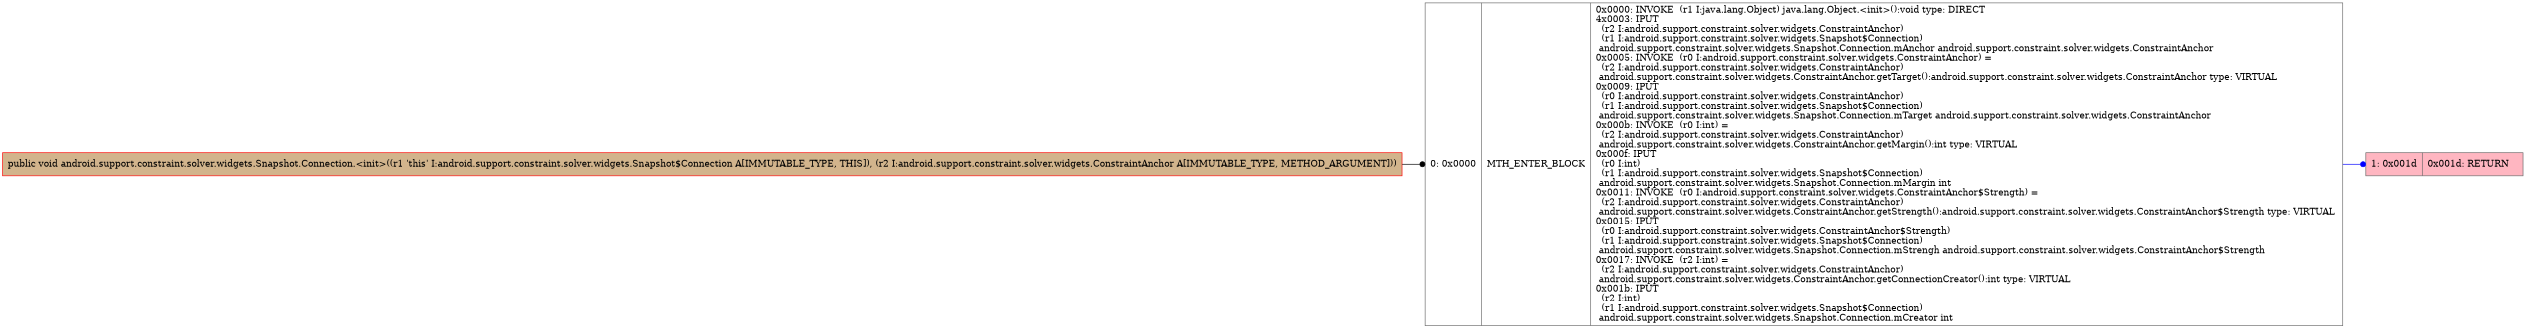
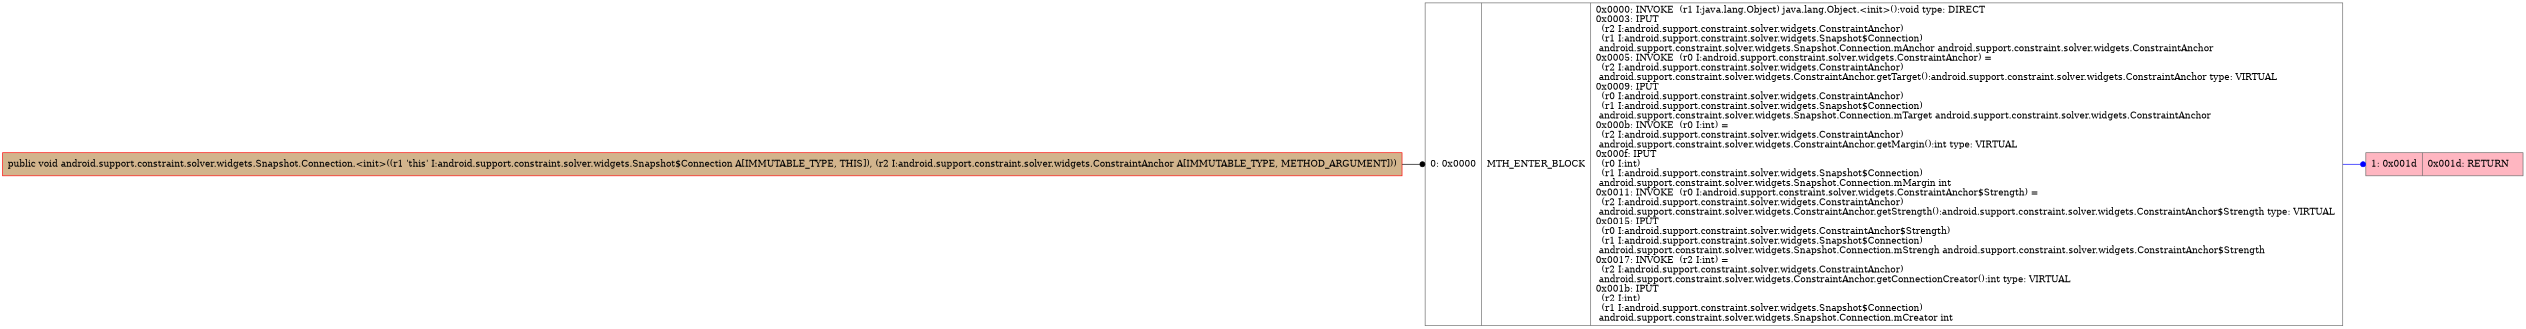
(1630, 20) -> (1630, 20)
